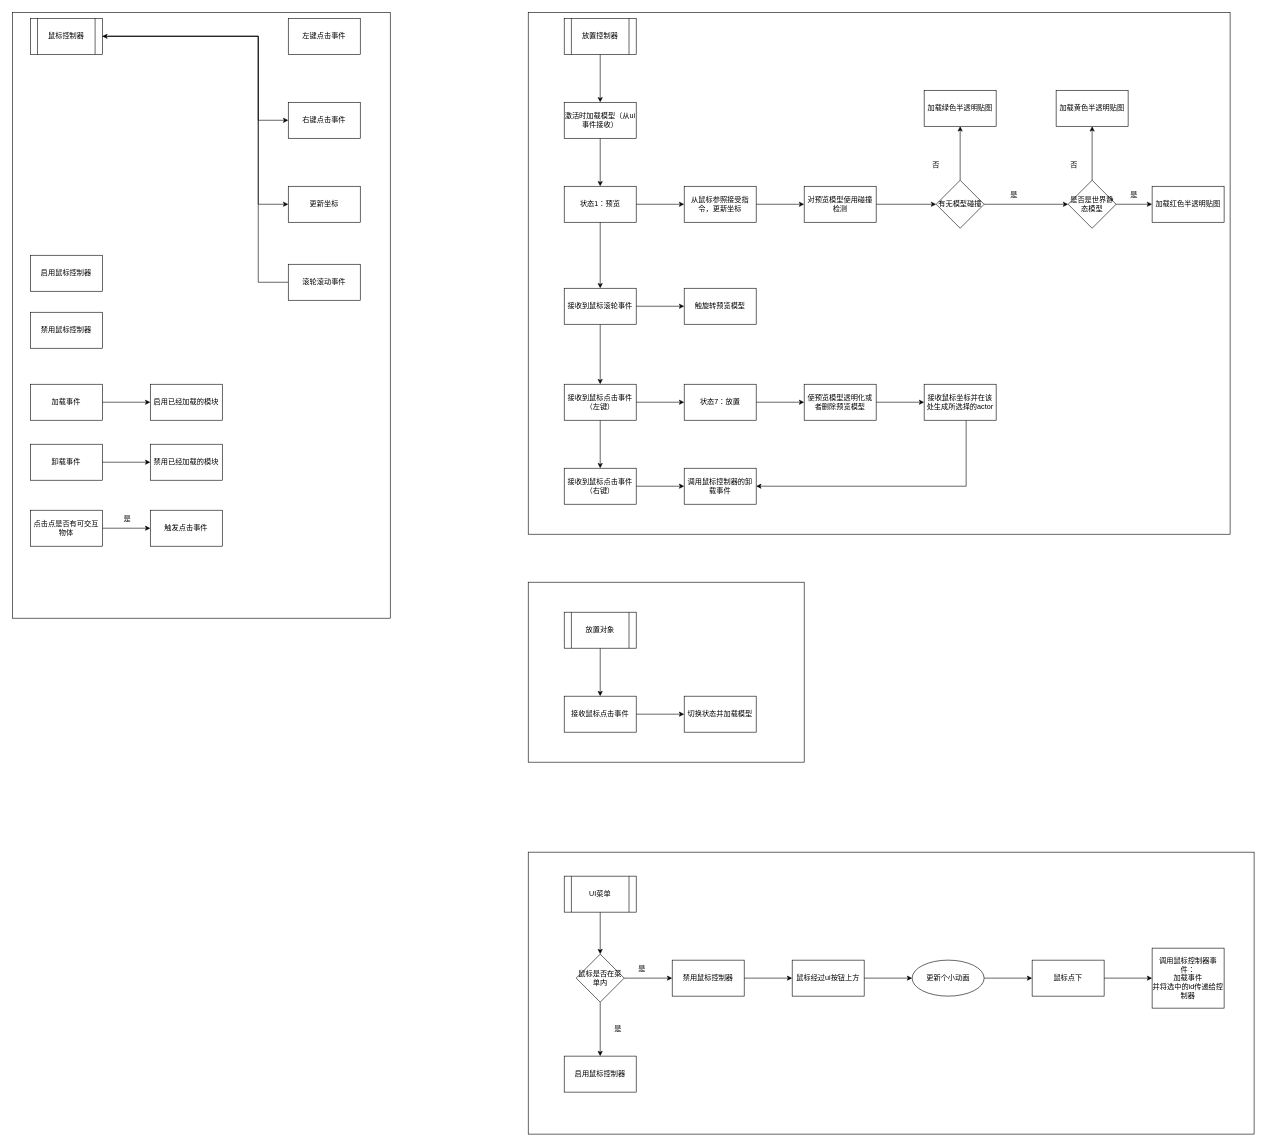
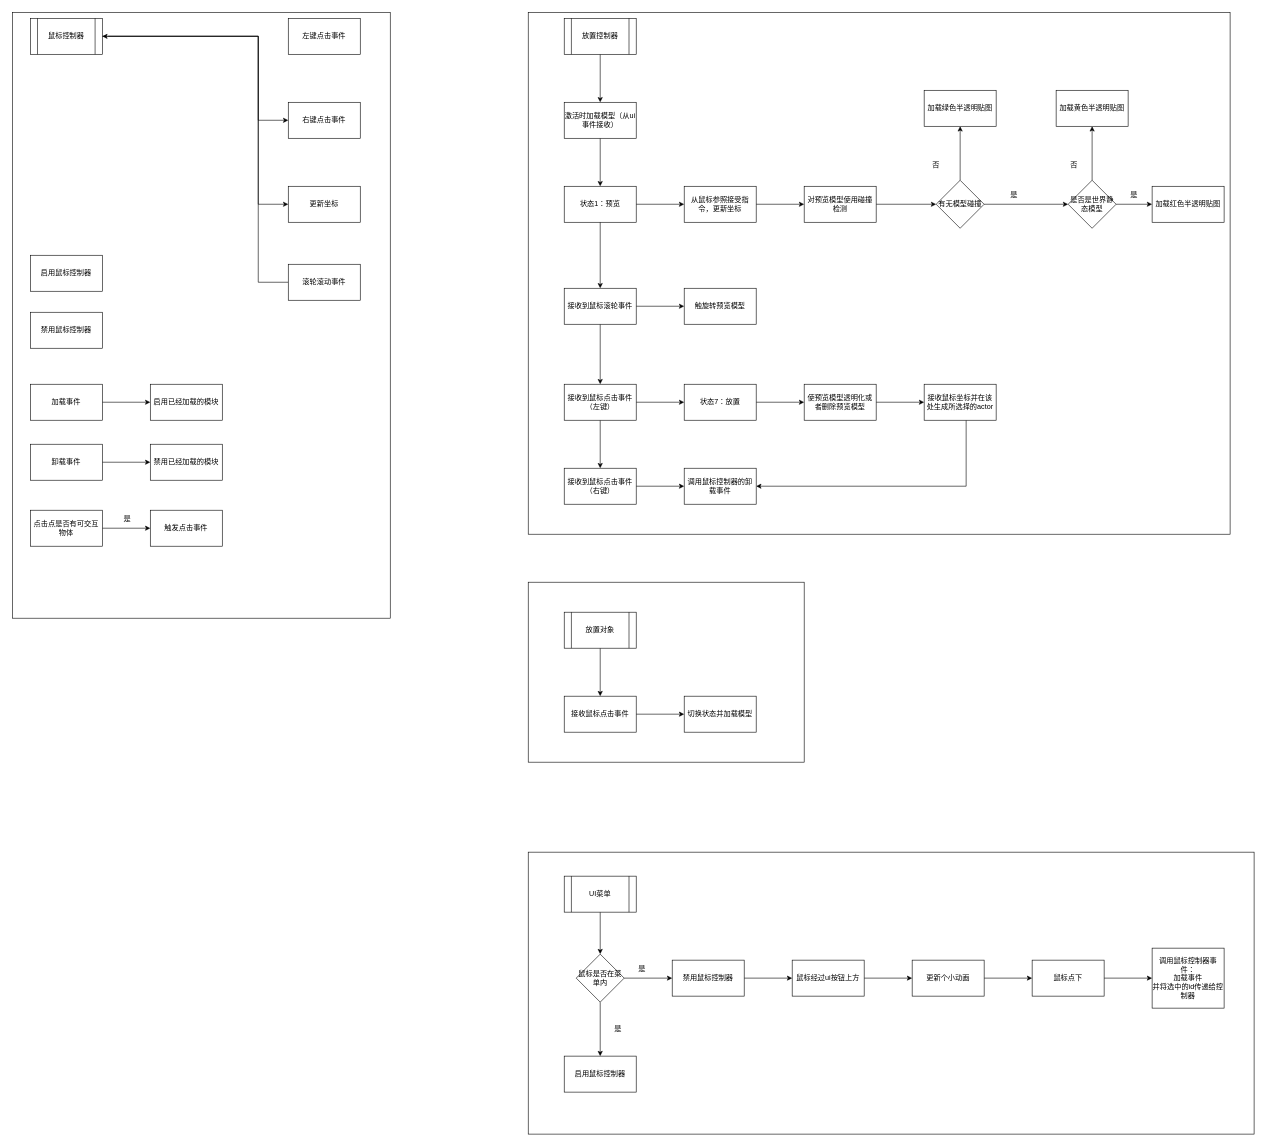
(948, 978) -> (948, 978)
